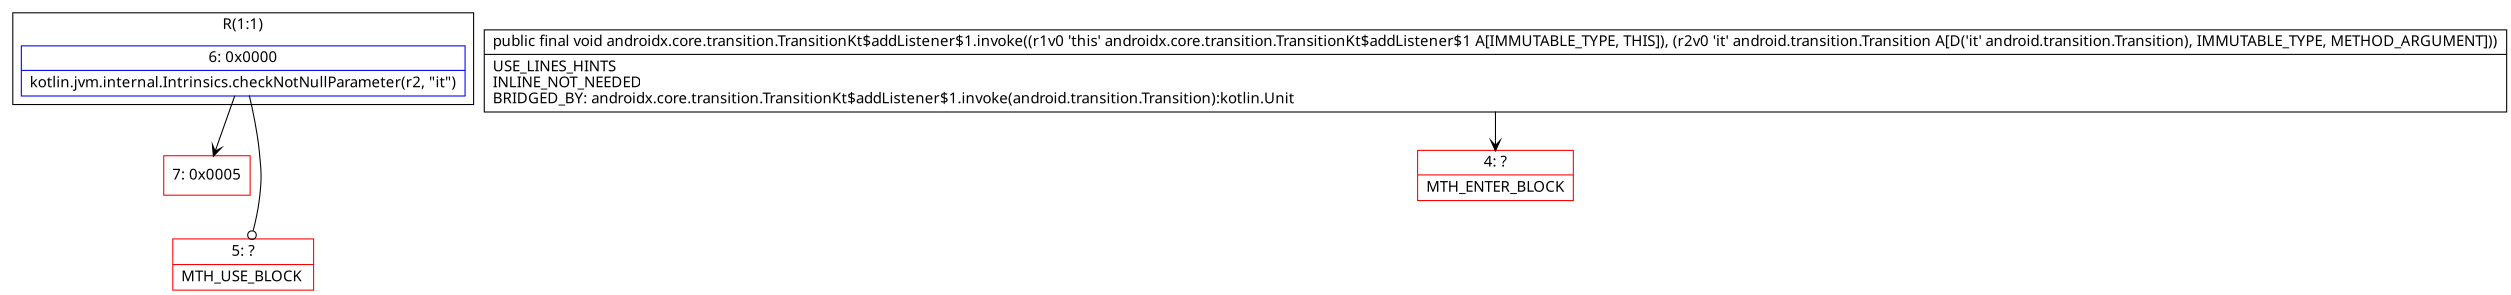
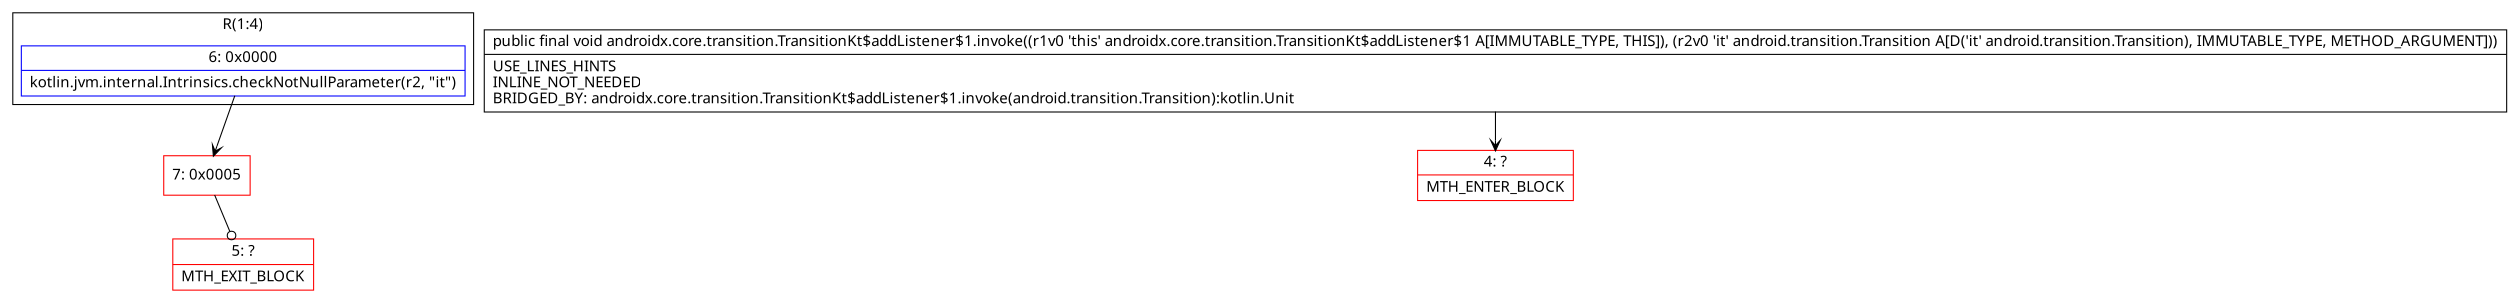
(243, 25) -> (243, 25)
(260, 163) -> (222, 213)
(242, 277) -> (243, 277)
